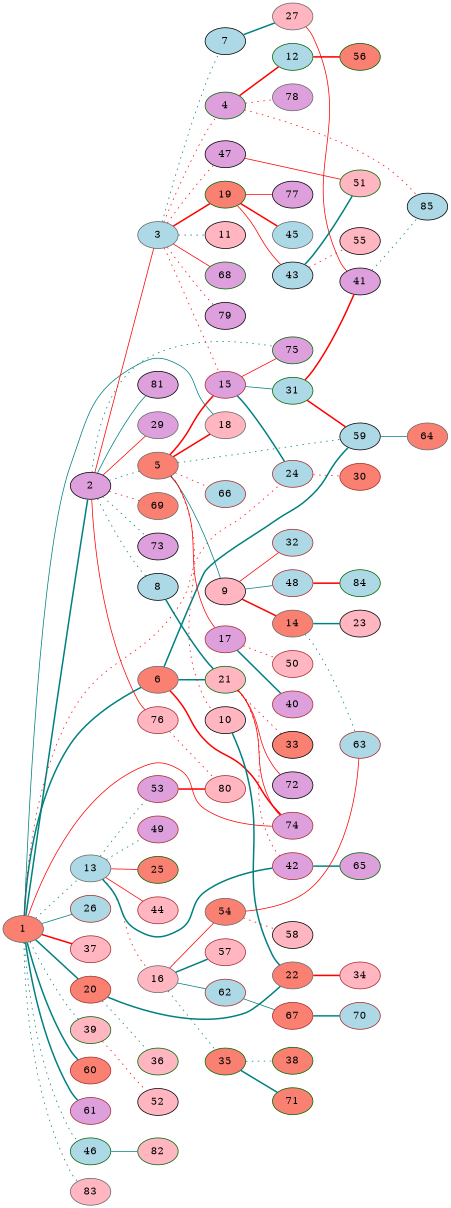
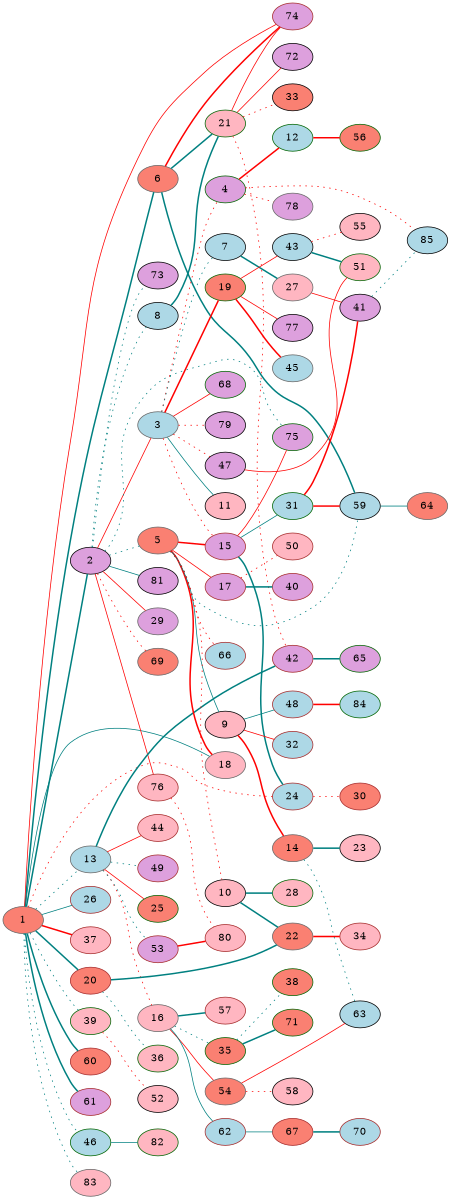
(192, 235) -> (190, 467)
(360, 745) -> (360, 1014)
none -> (293, 893)
